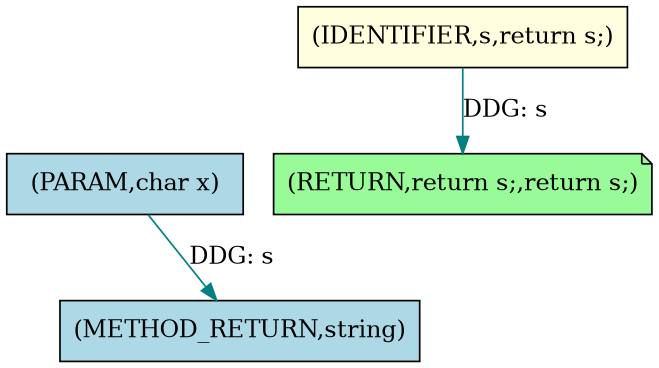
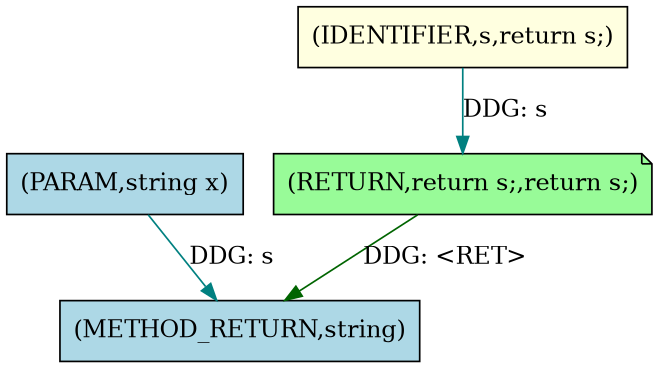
(125, 184) -> (125, 184)
none -> (358, 253)
